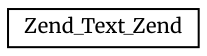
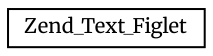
(103, 28) -> (106, 28)
